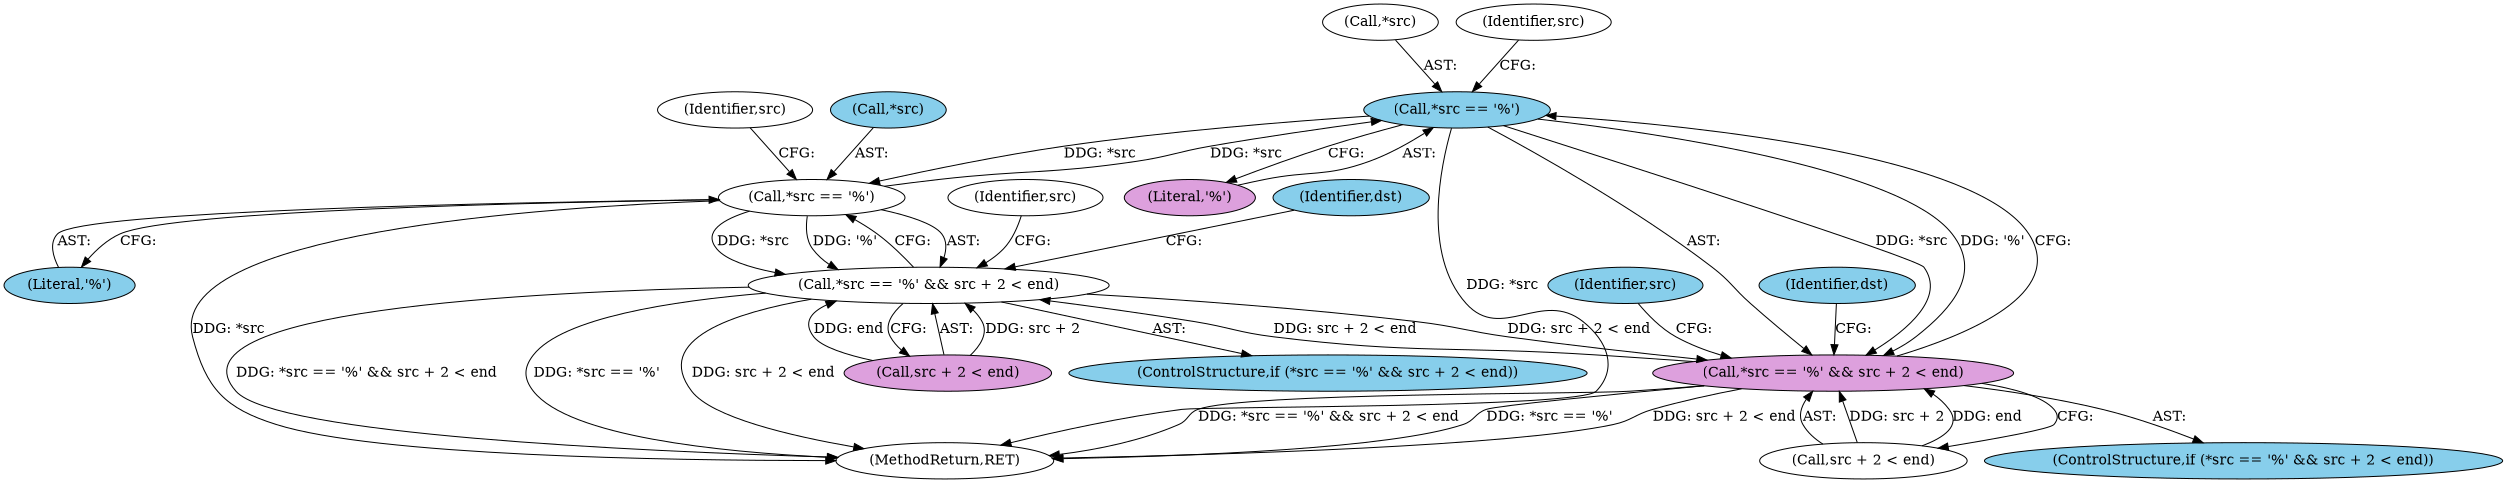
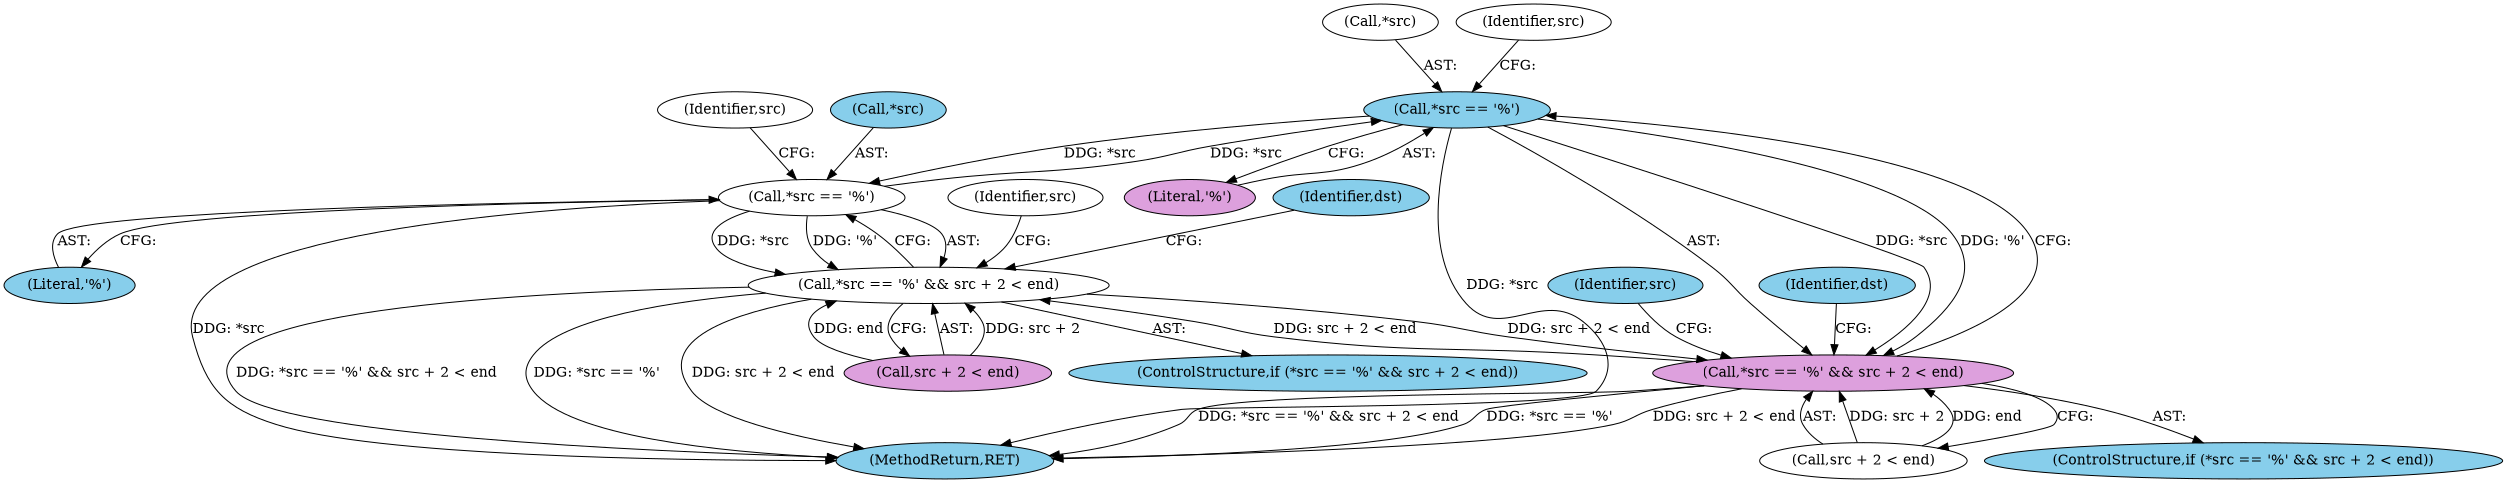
(945, 461) -> (945, 461)
